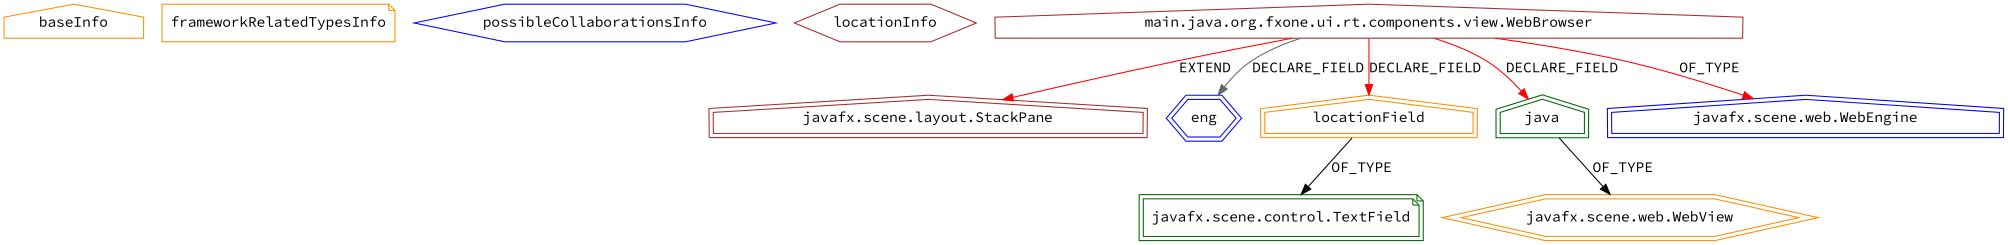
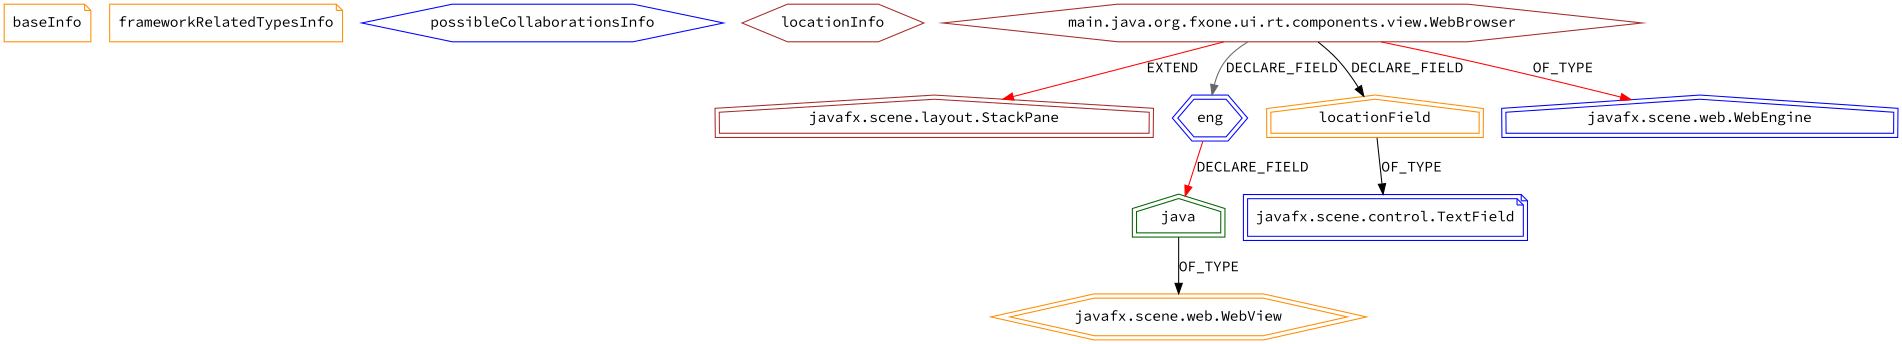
(74, 23) -> (48, 23)
(1369, 23) -> (1292, 23)
(1482, 58) -> (1196, 164)
(1369, 61) -> (1340, 63)
(1281, 218) -> (1385, 218)
